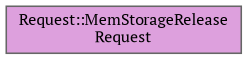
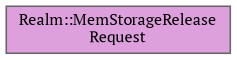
(124, 30) -> (118, 30)
